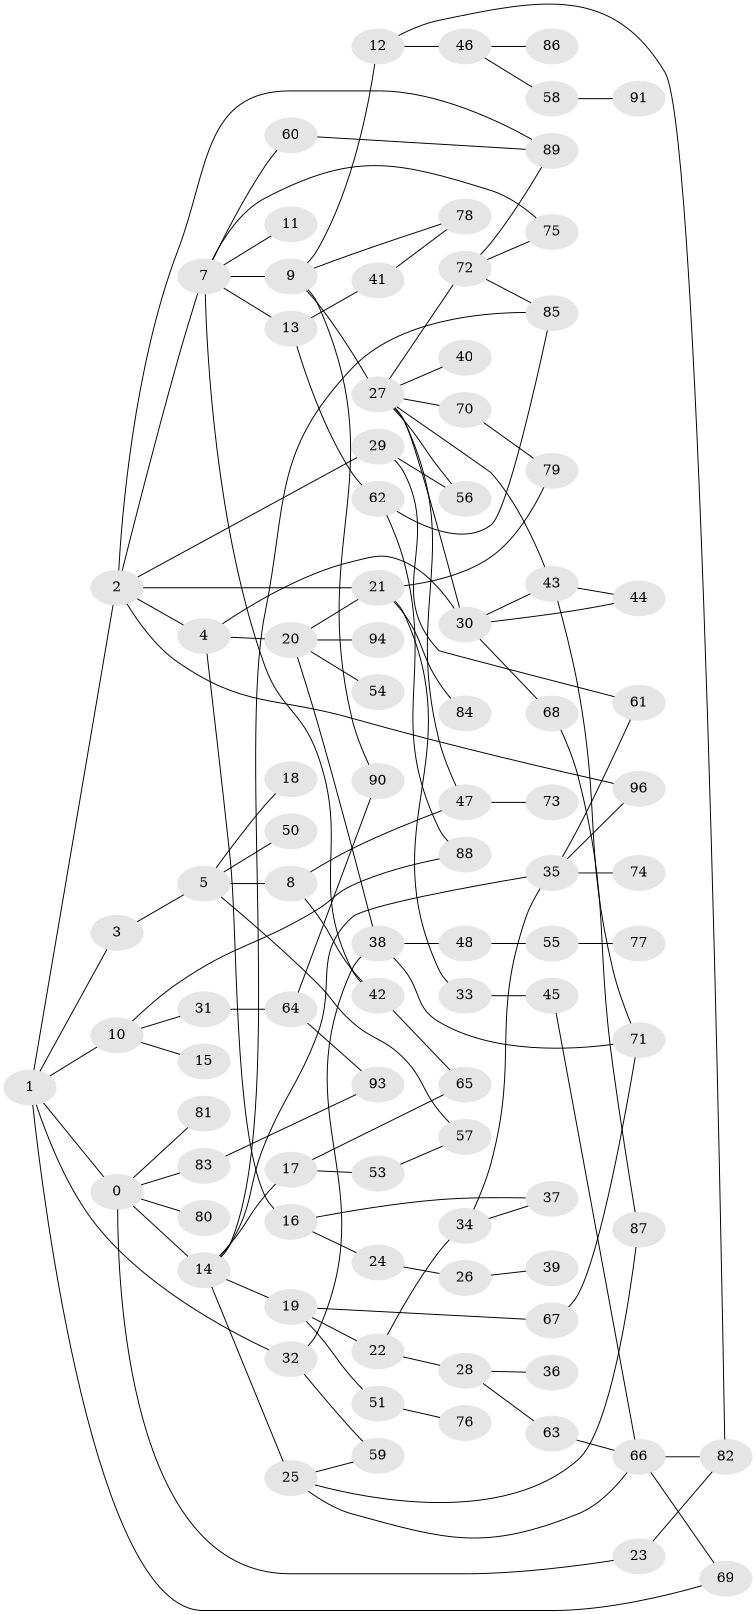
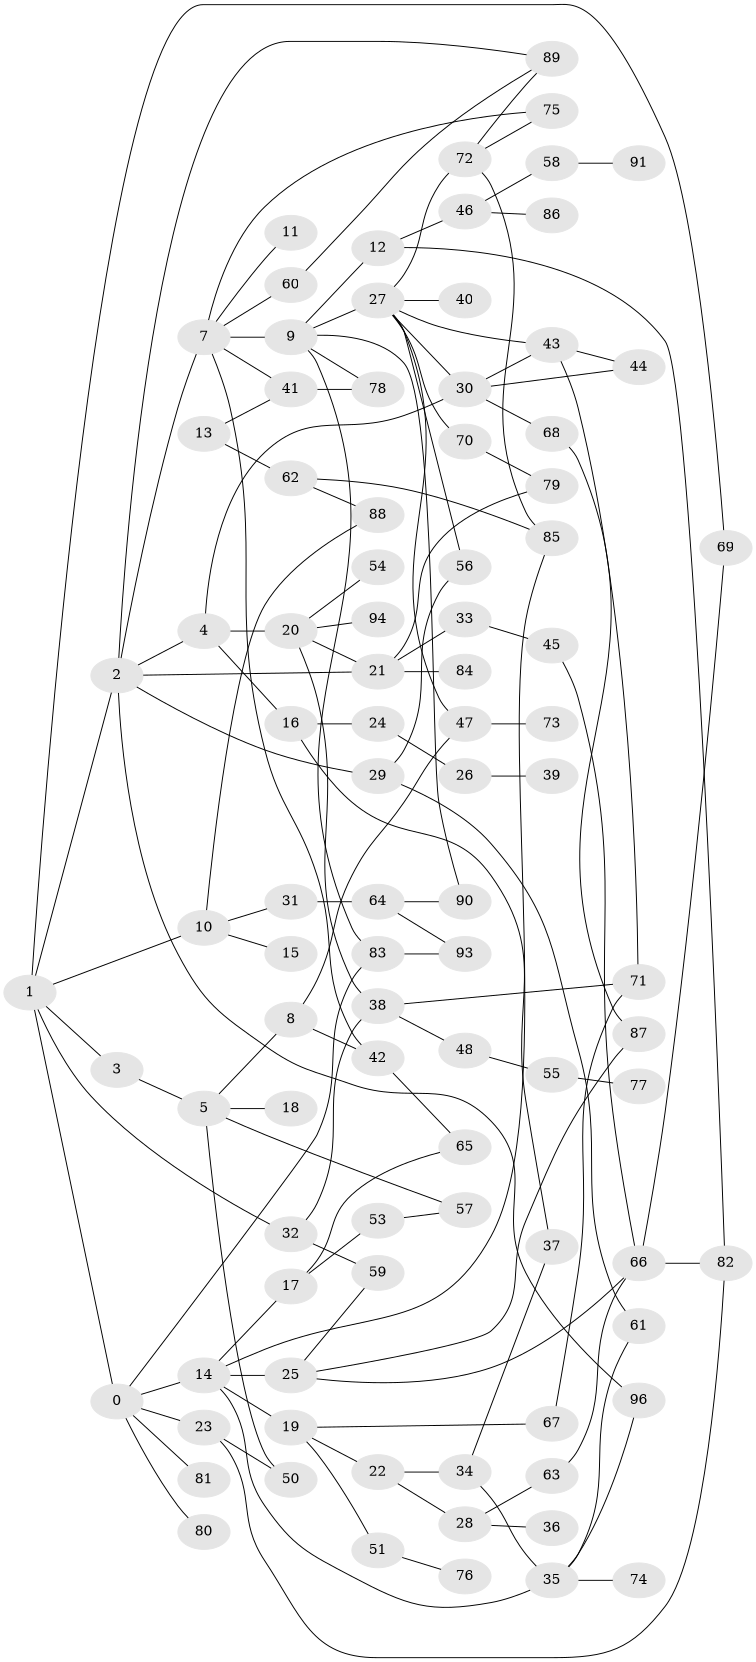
(247, 303) -> (247, 363)
none -> (332, 660)
none -> (253, 1457)
